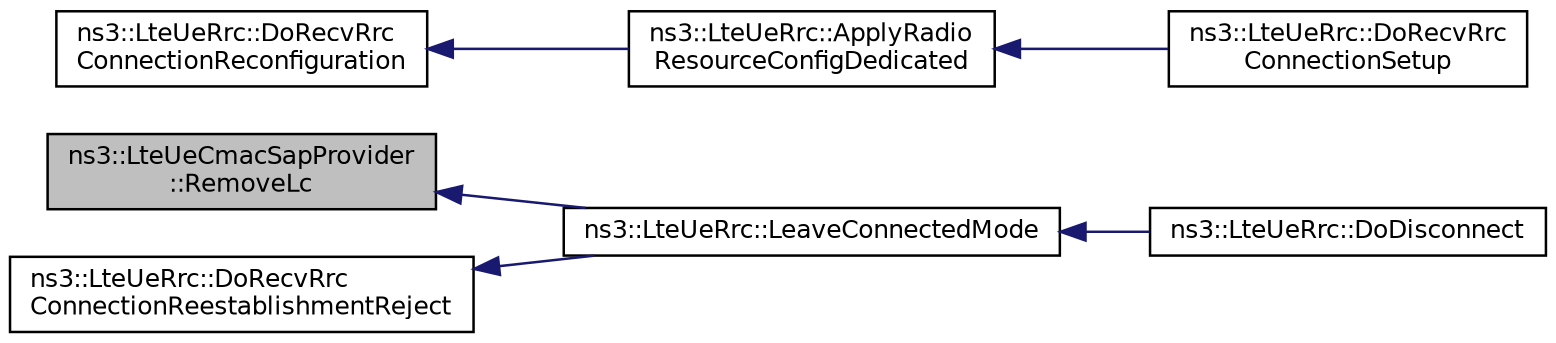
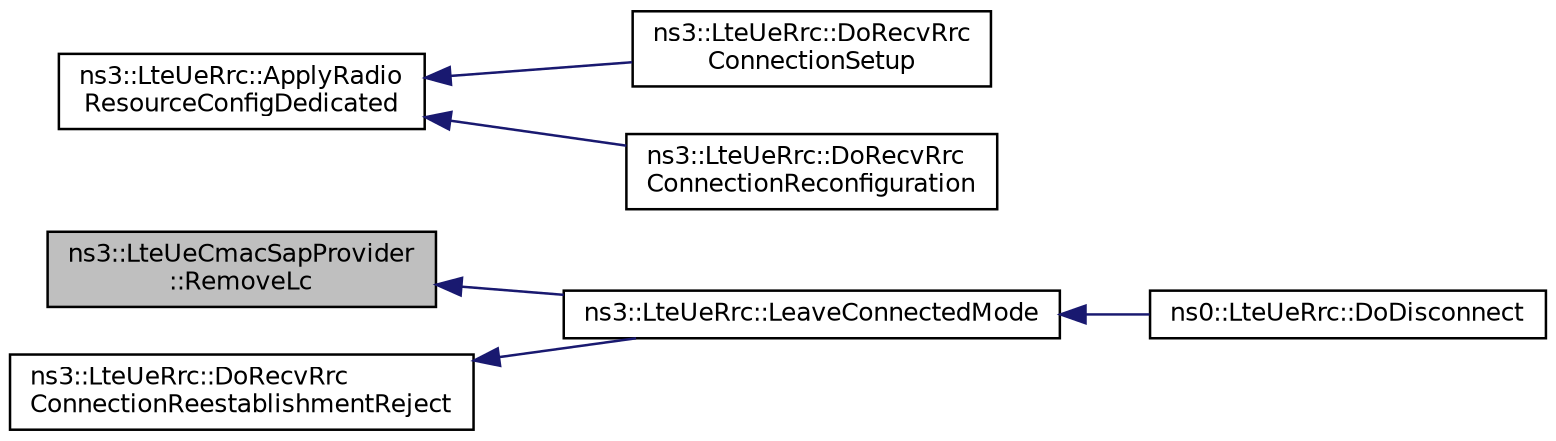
(541, 49) -> (538, 133)
(1348, 232) -> (1348, 314)
